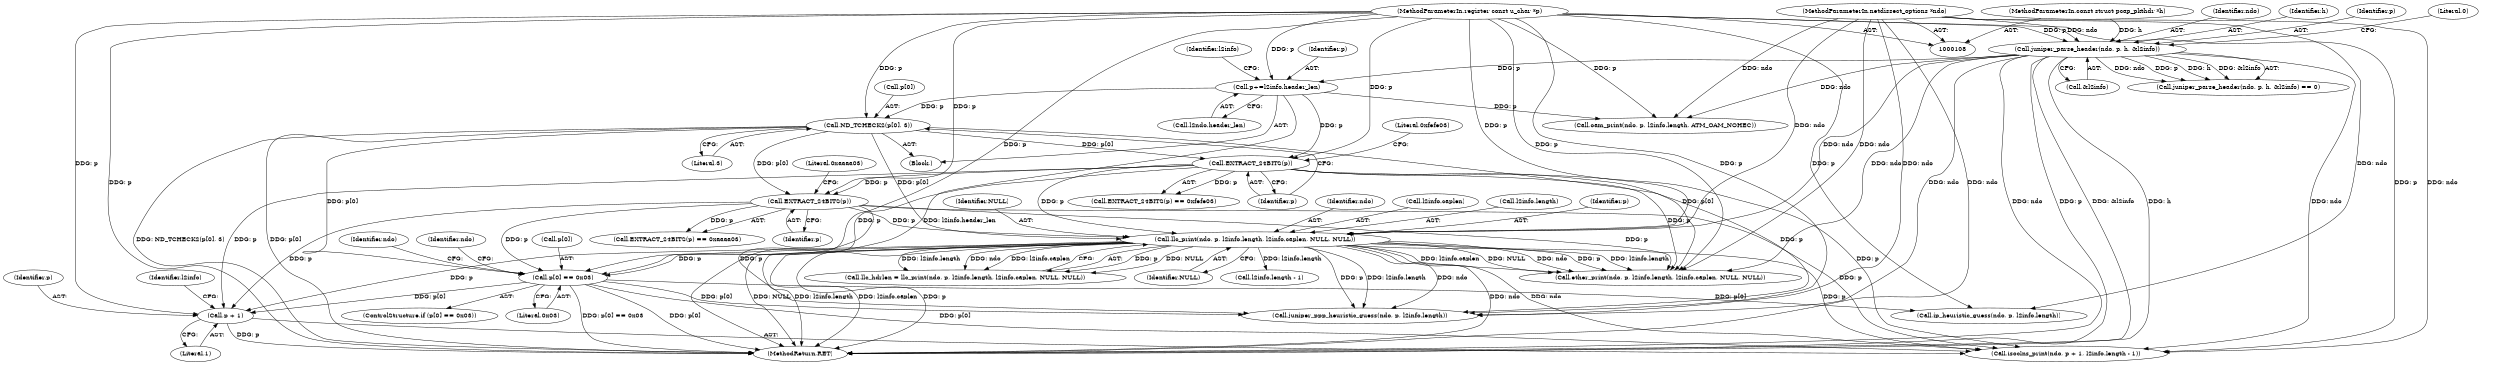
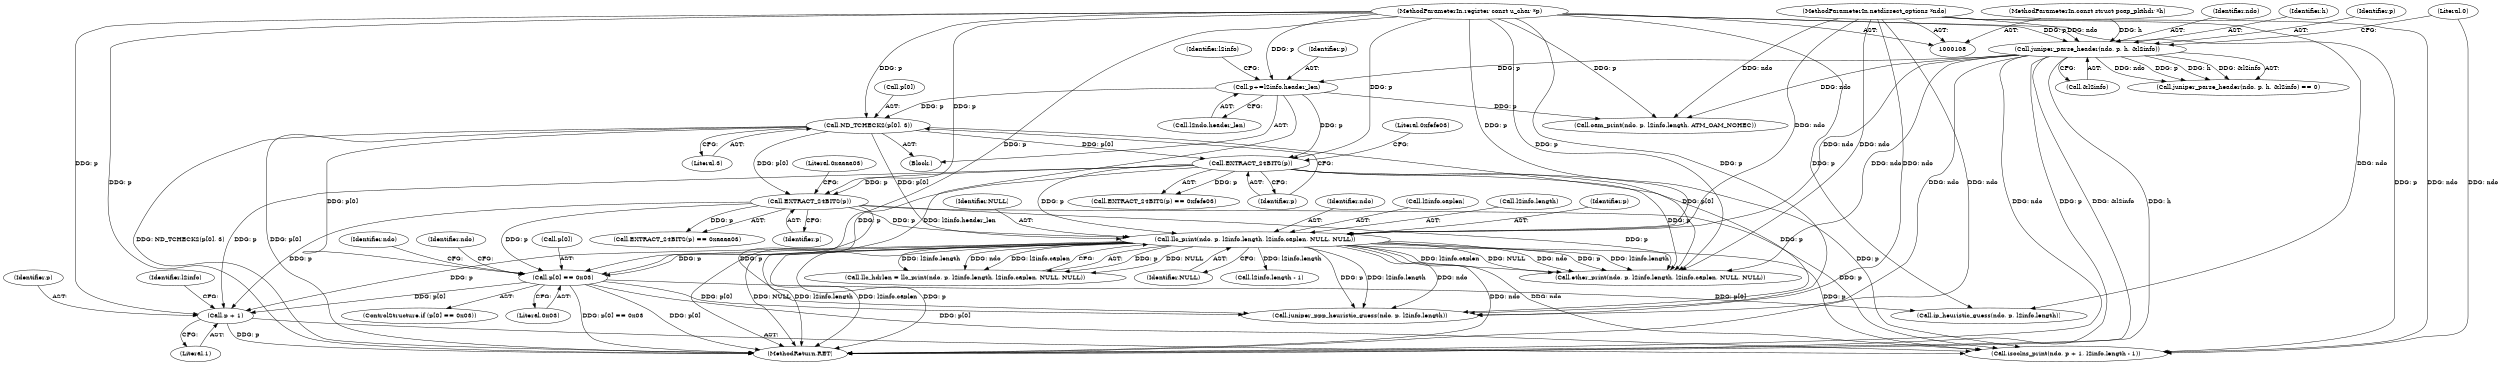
(2314, 185) -> (2467, 321)
